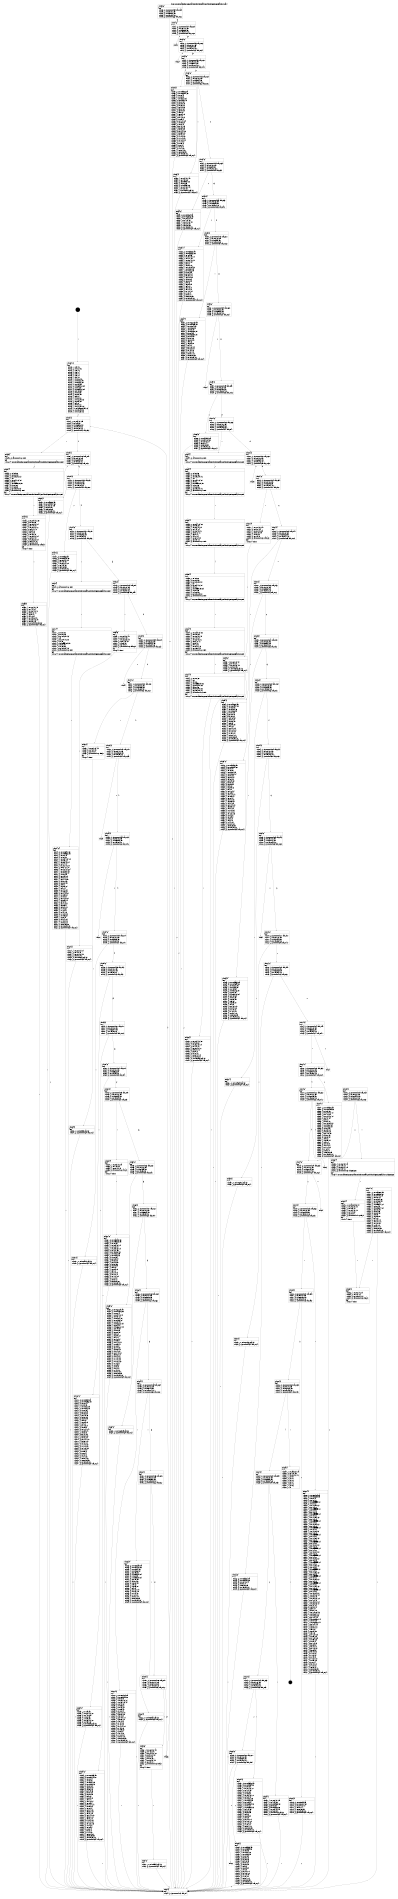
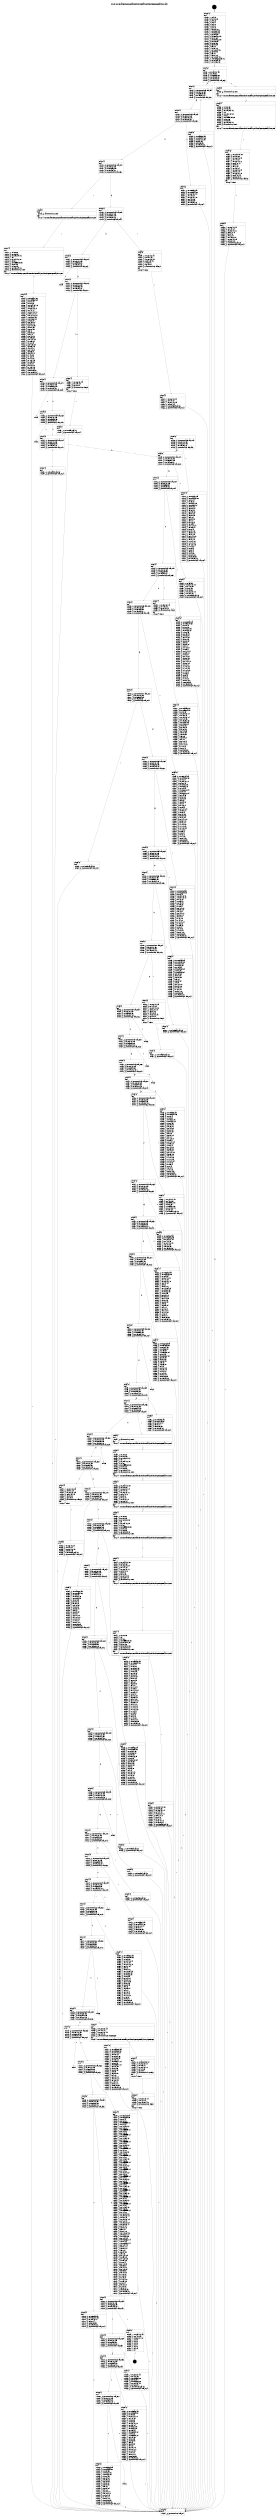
(113, 953) -> (111, 450)
(310, 1131) -> (87, 1978)
(166, 1722) -> (140, 979)
